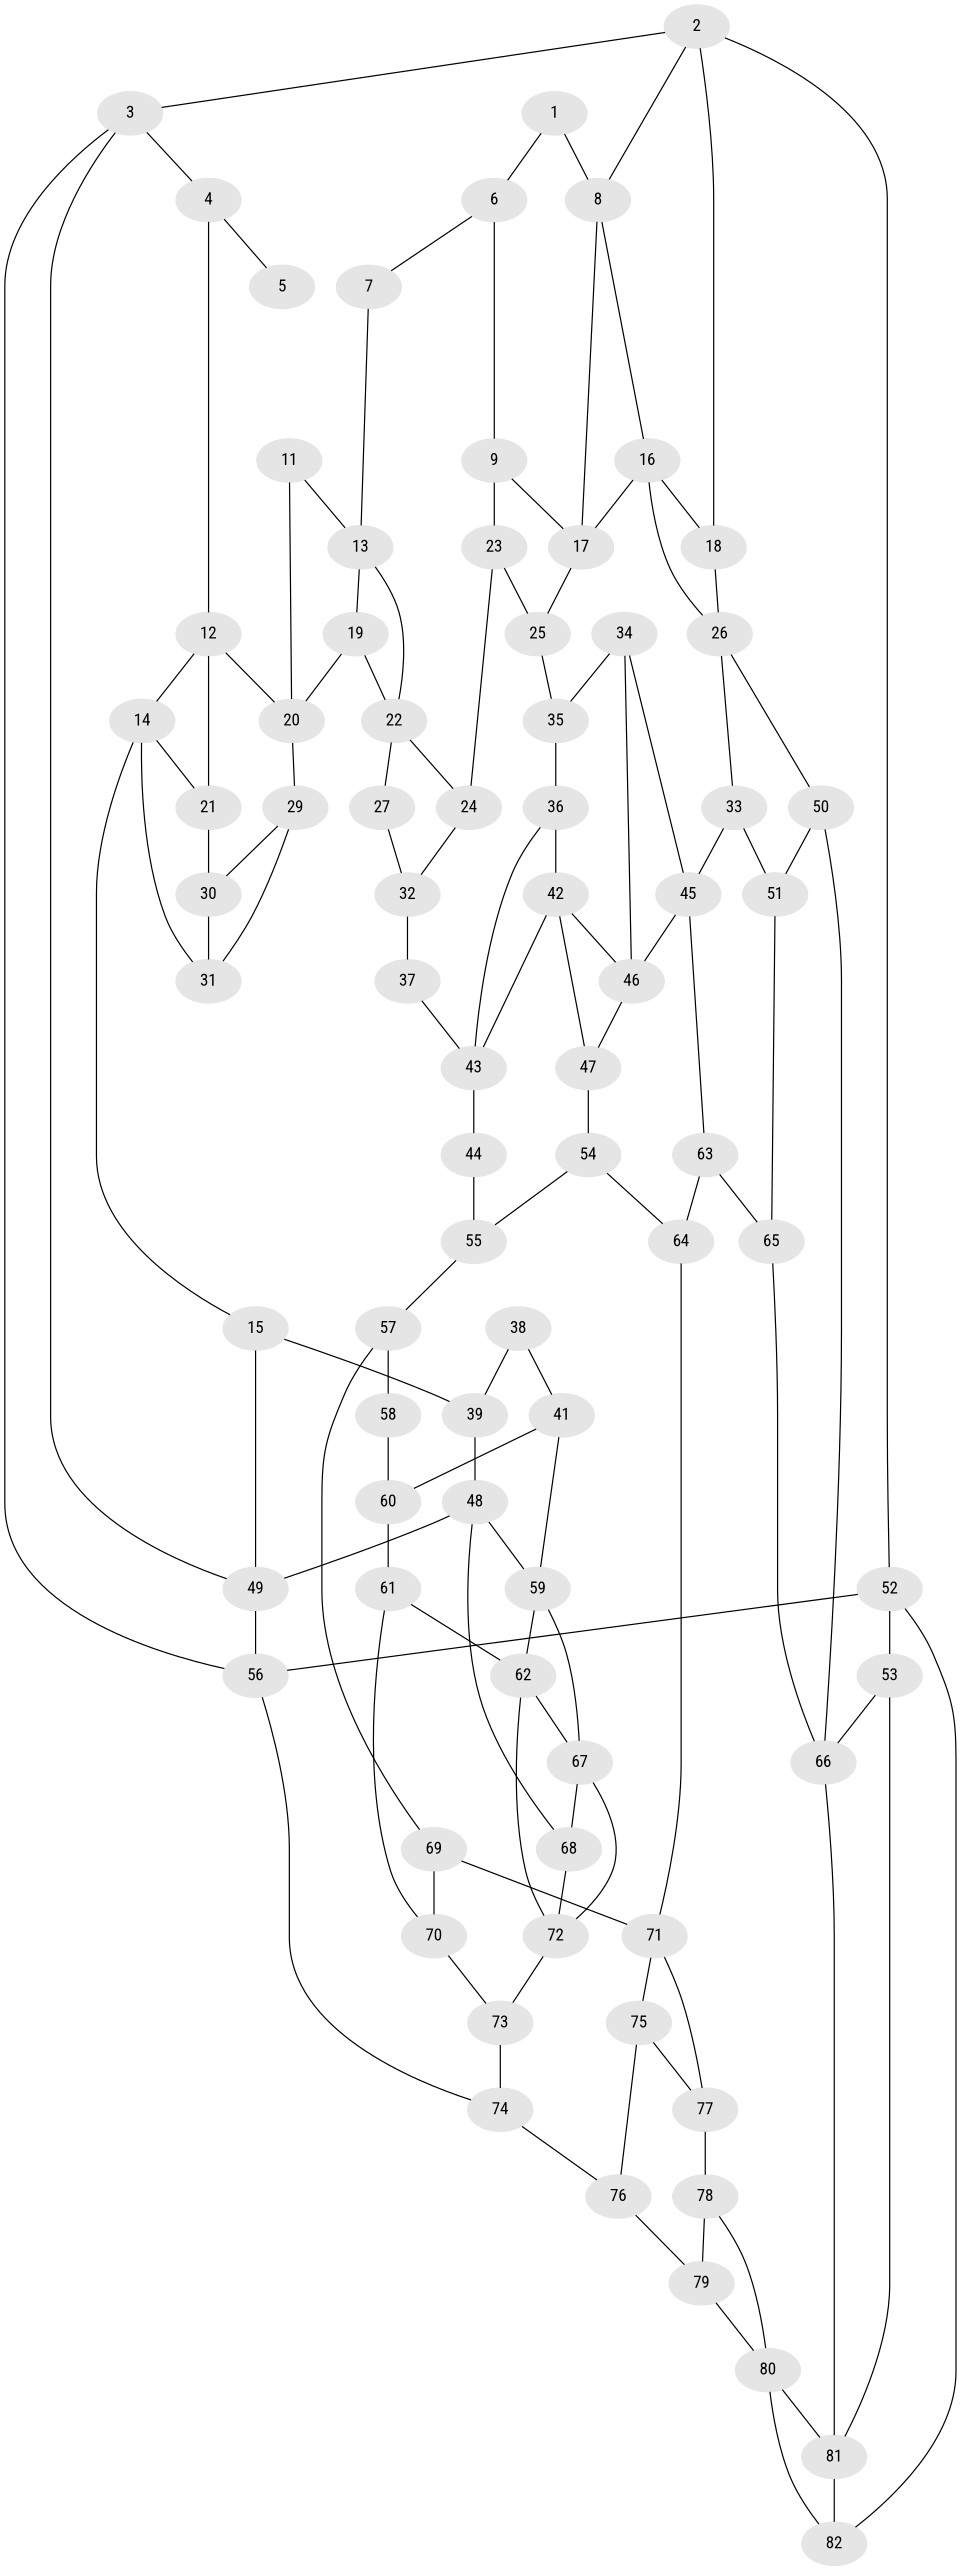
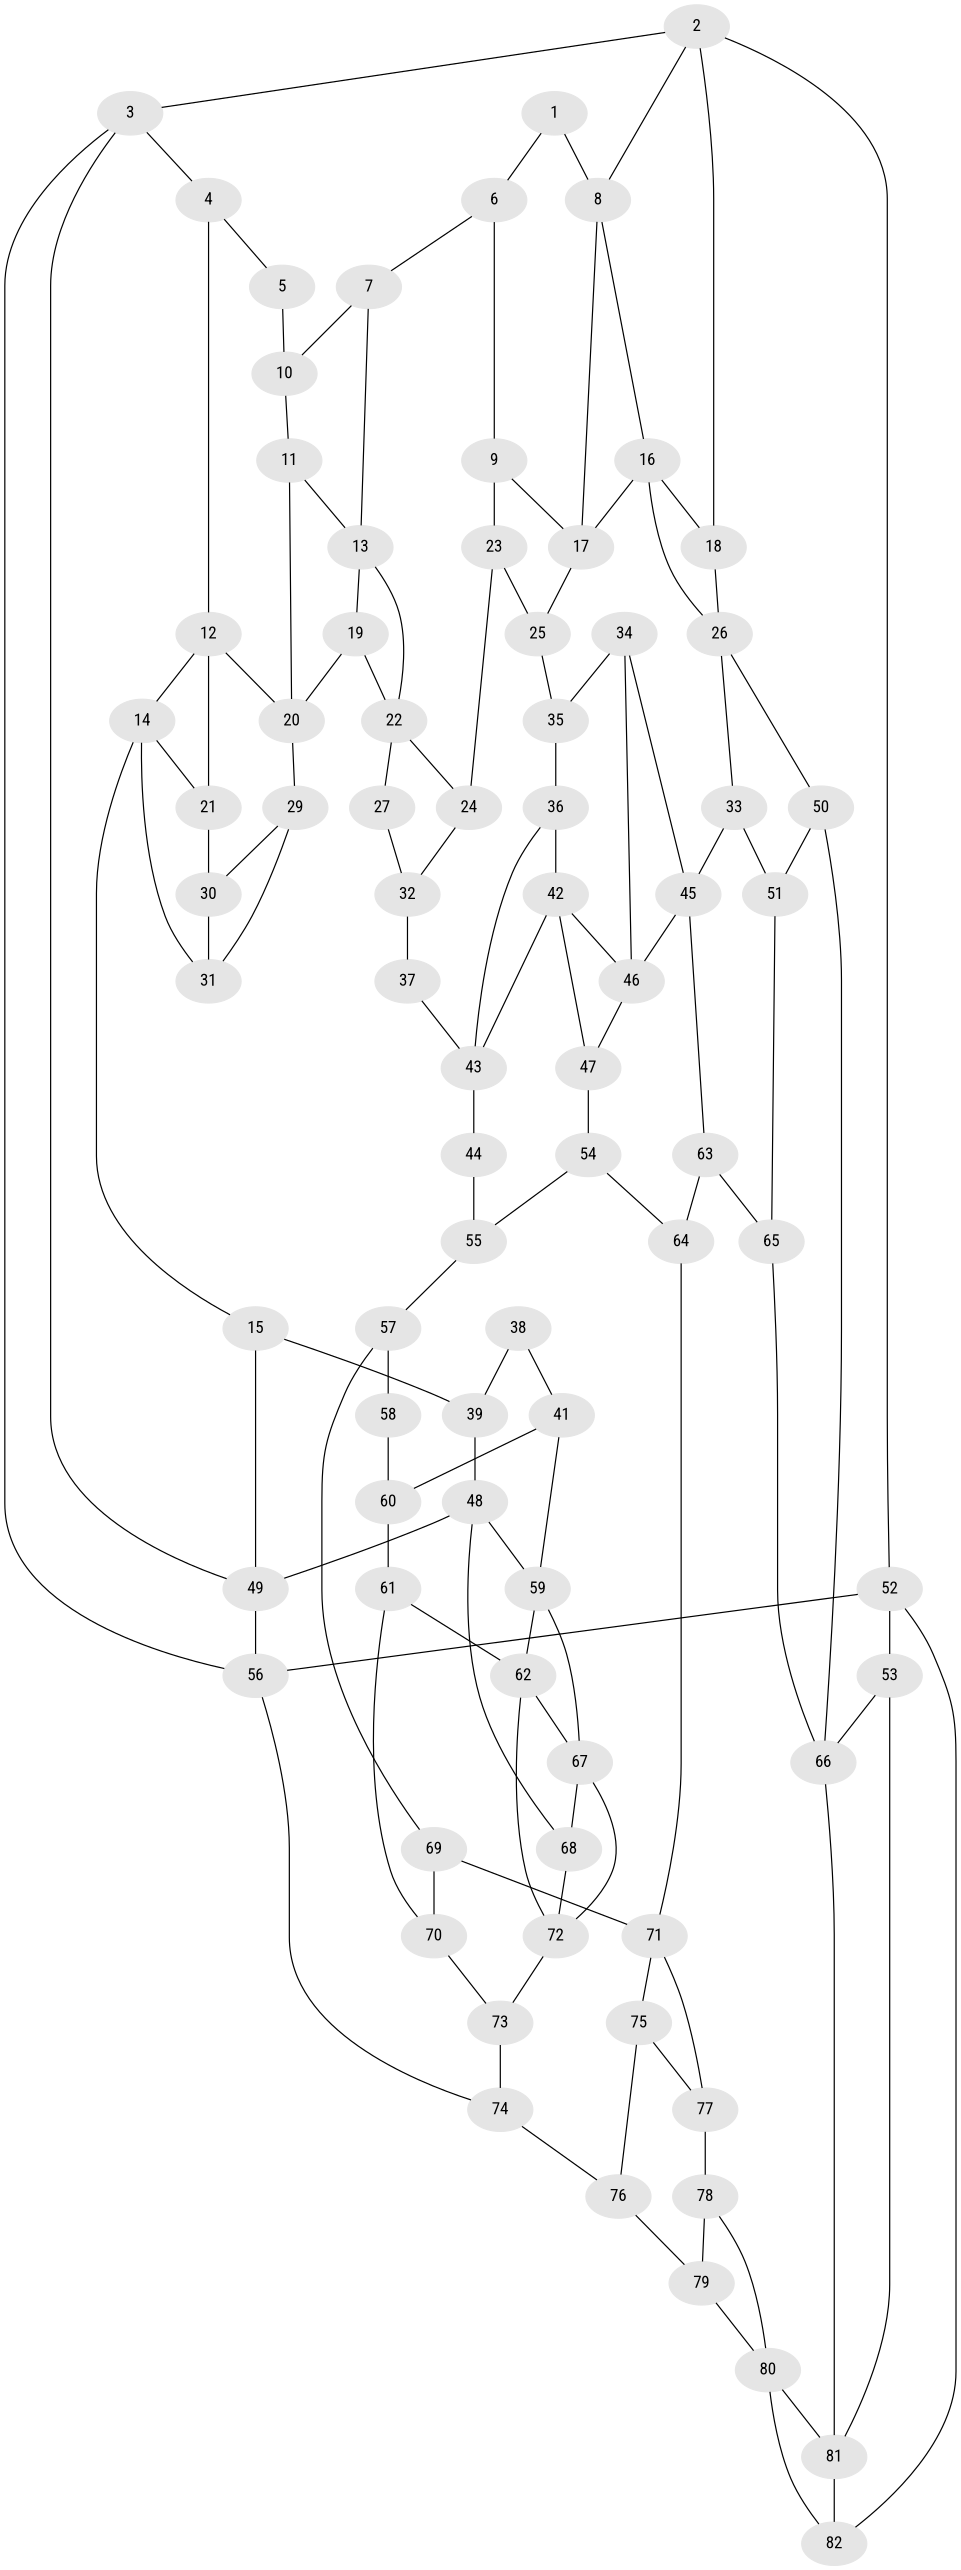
none -> (285, 374)
